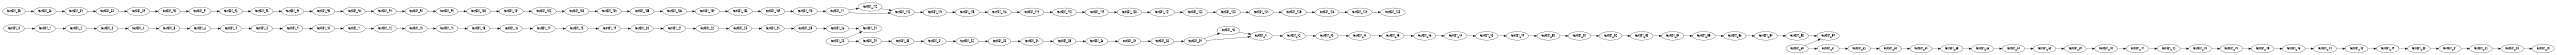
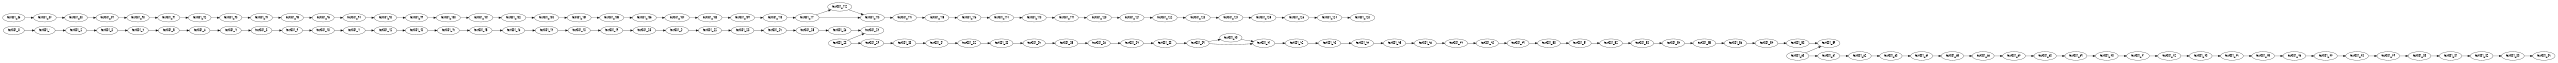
(14, 11) -> none
(999, 12) -> (969, 18)
